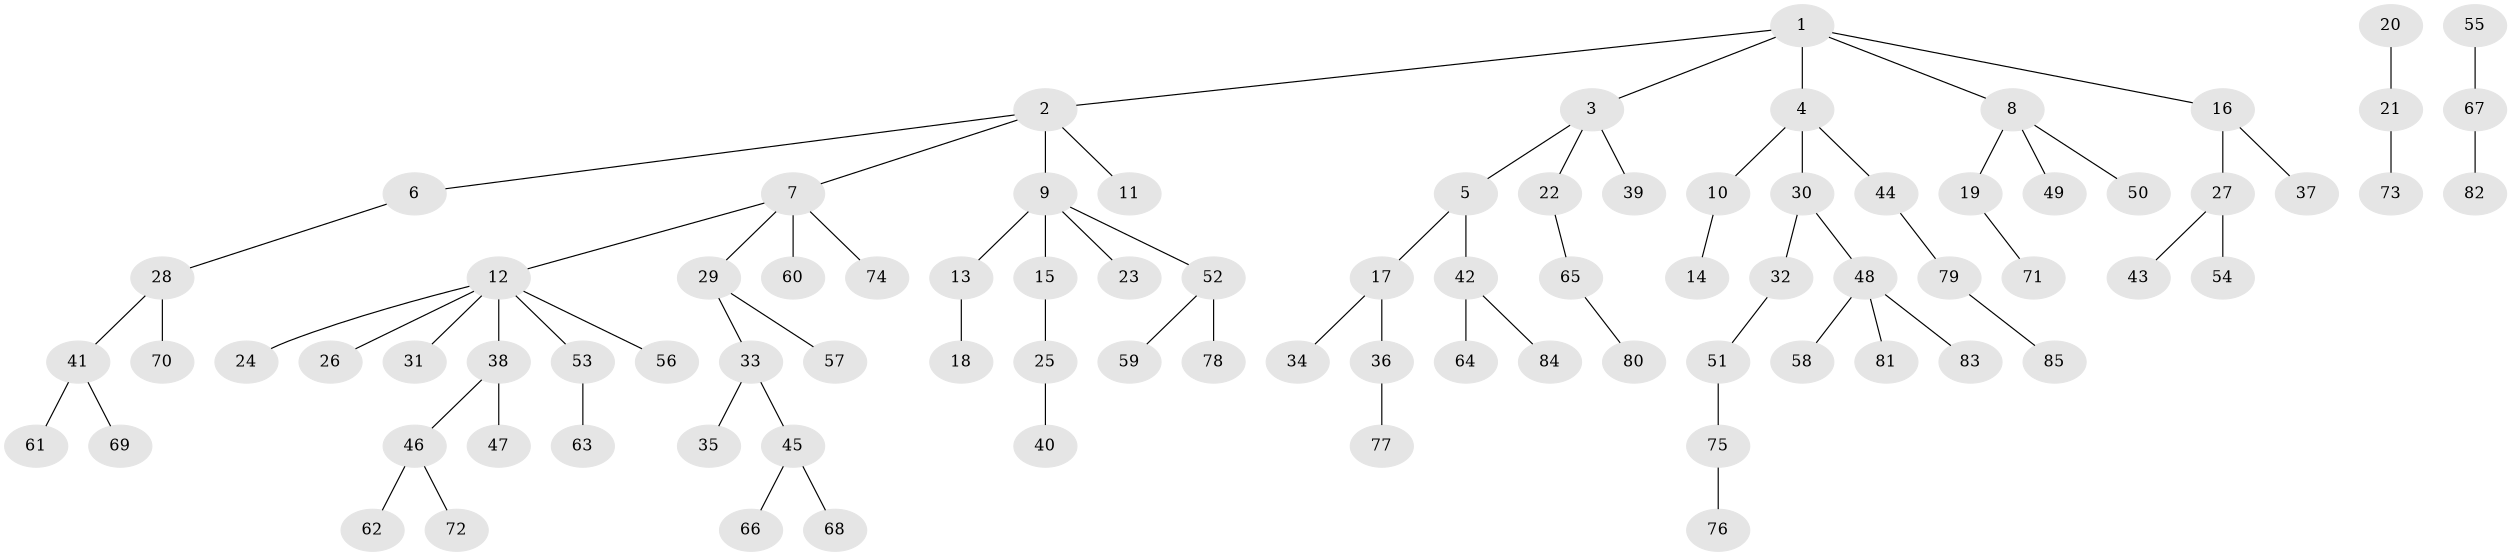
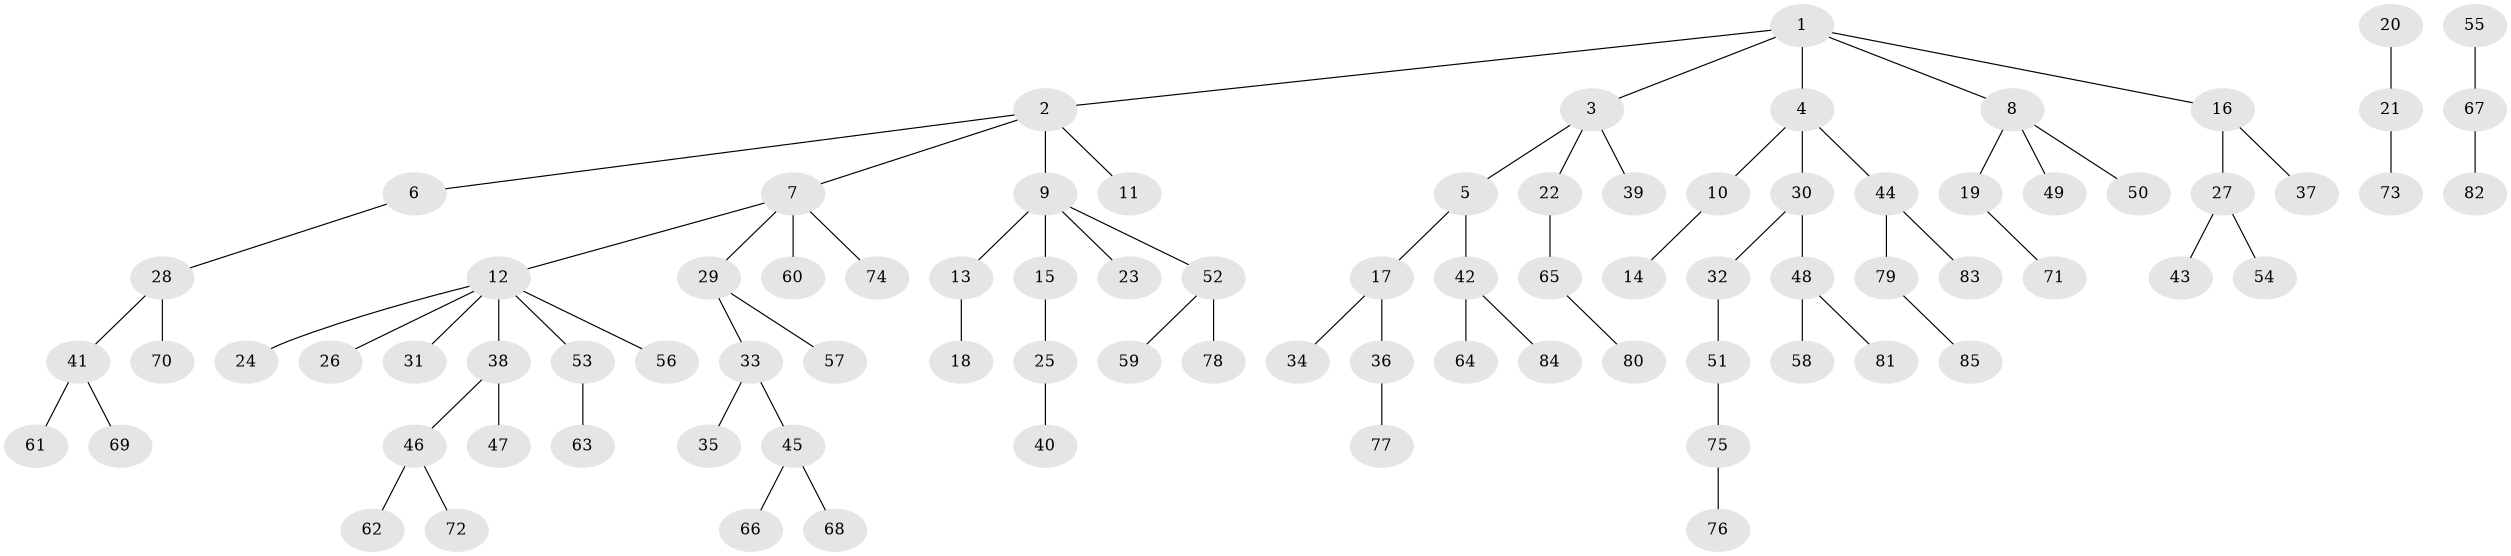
(1918, 320) -> (1928, 236)
